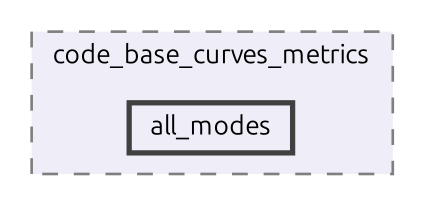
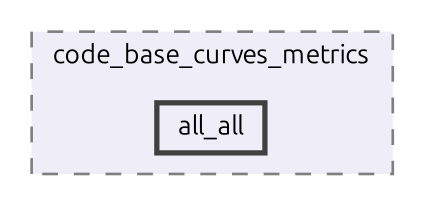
(211, 128) -> (211, 128)
